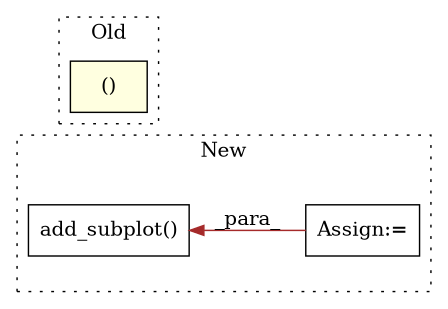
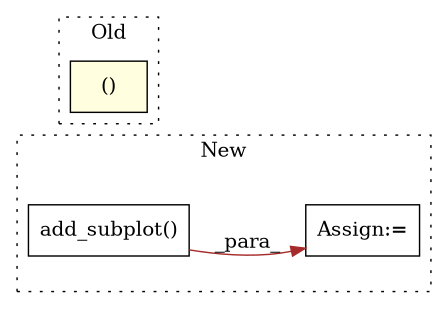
(255, 230) -> (240, 255)
